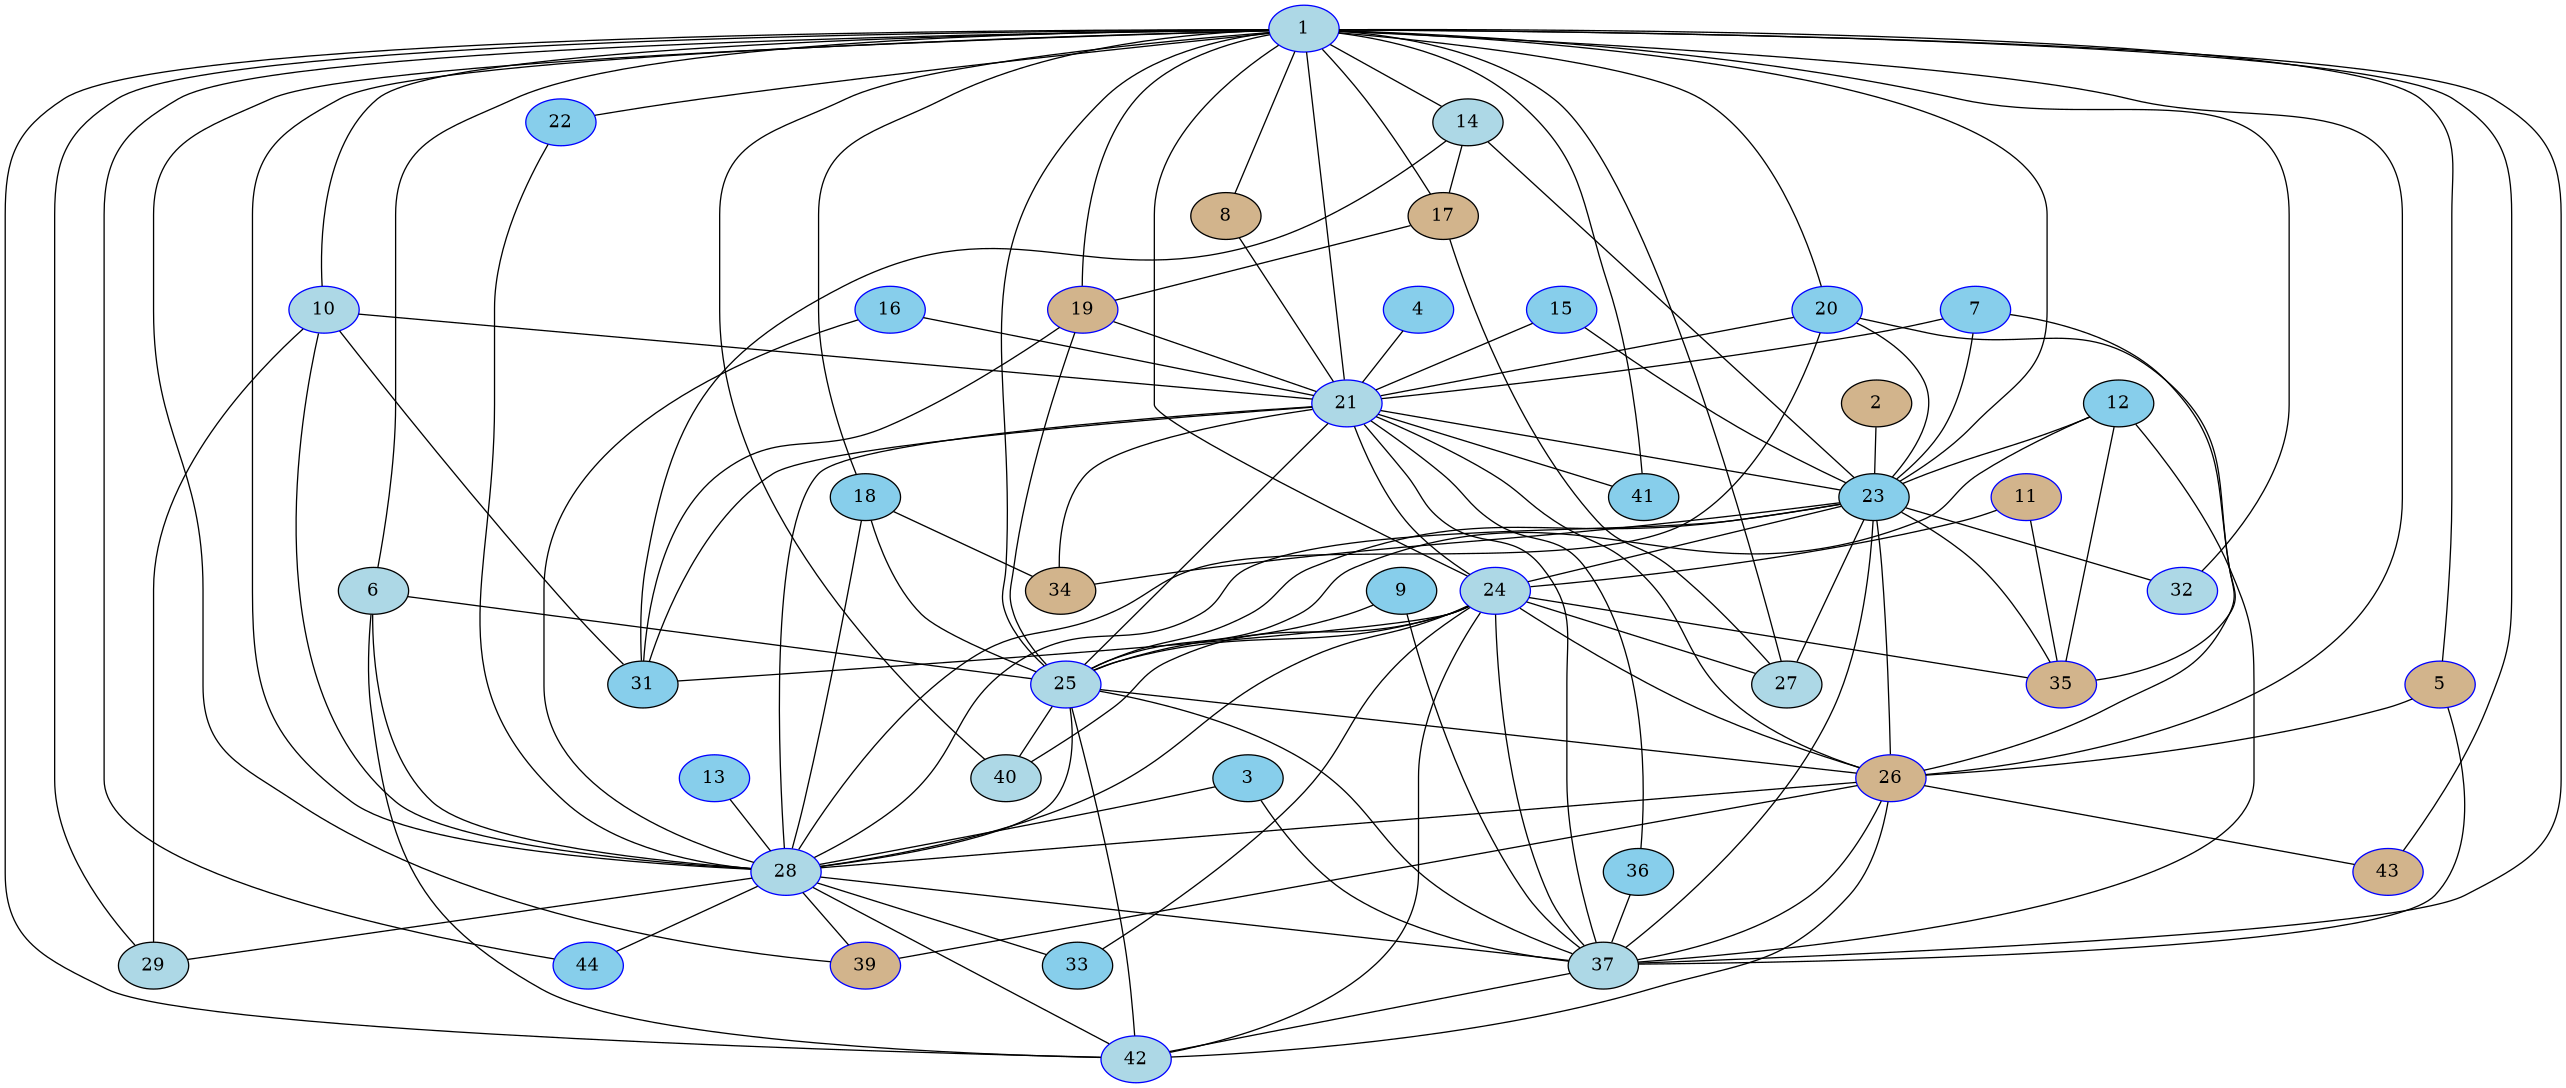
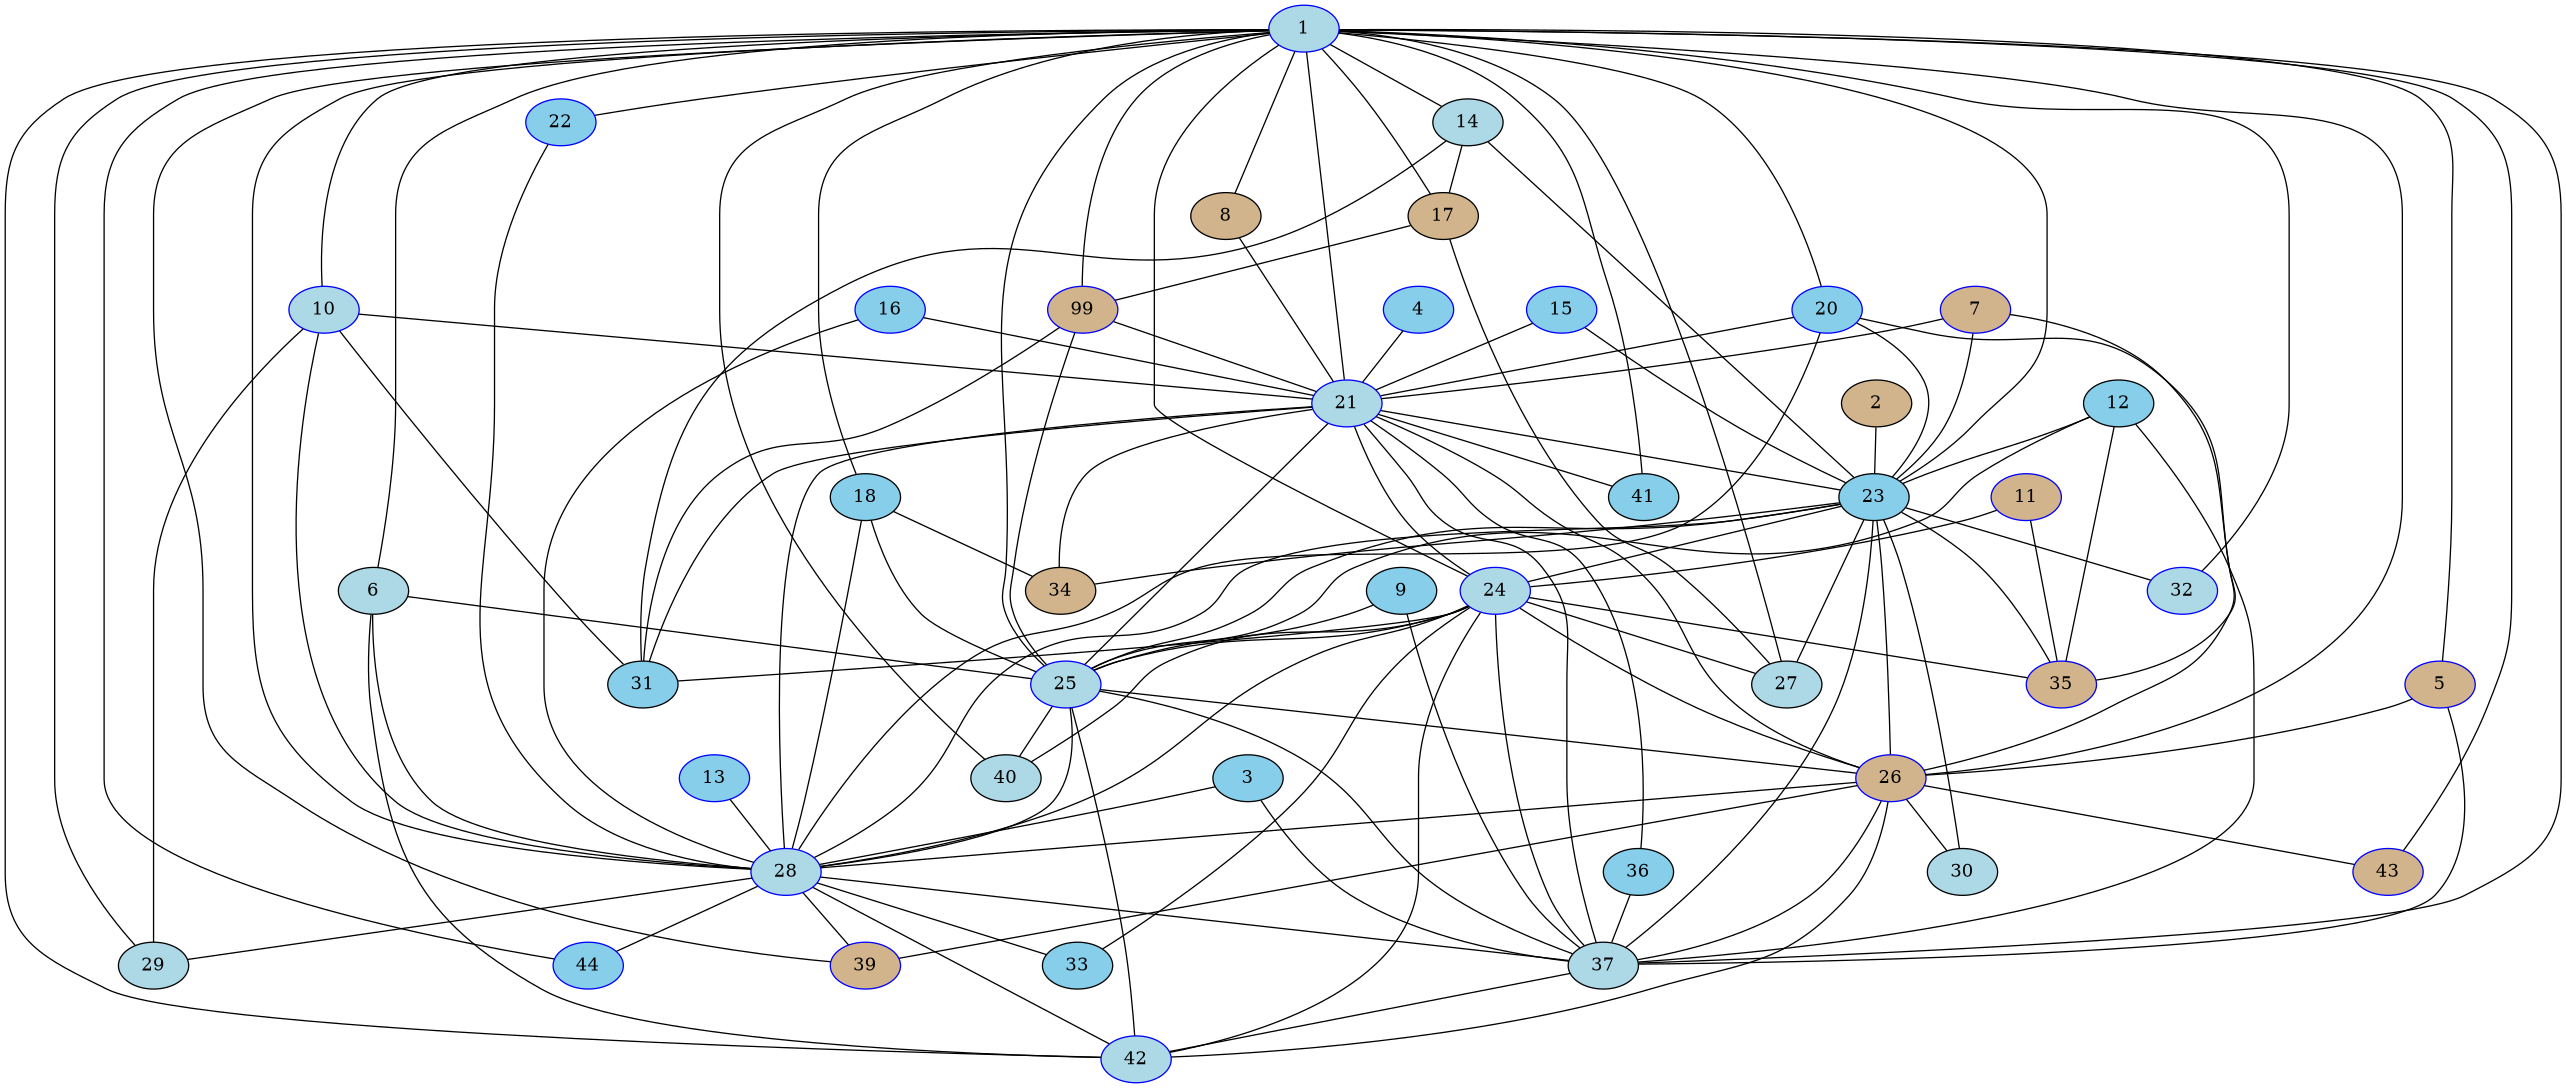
(1083, 310) -> (1083, 310)
(1976, 310) -> (1976, 310)
none -> (1962, 872)
